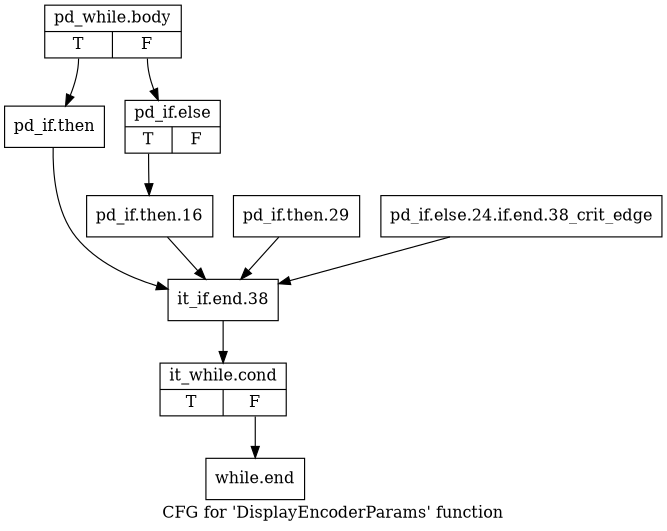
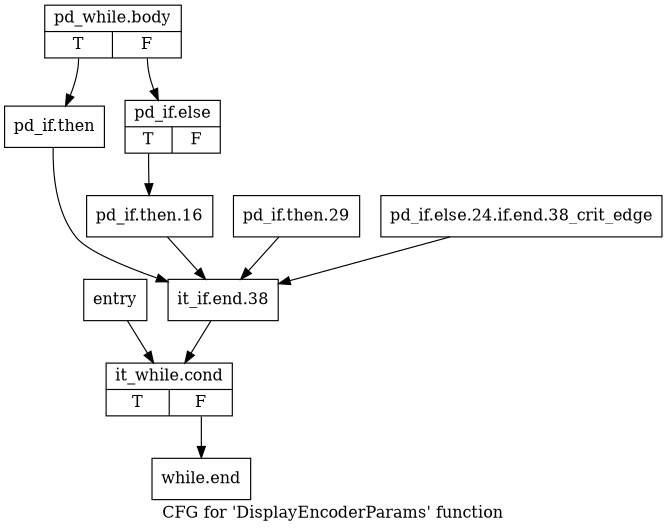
none -> (115, 300)
